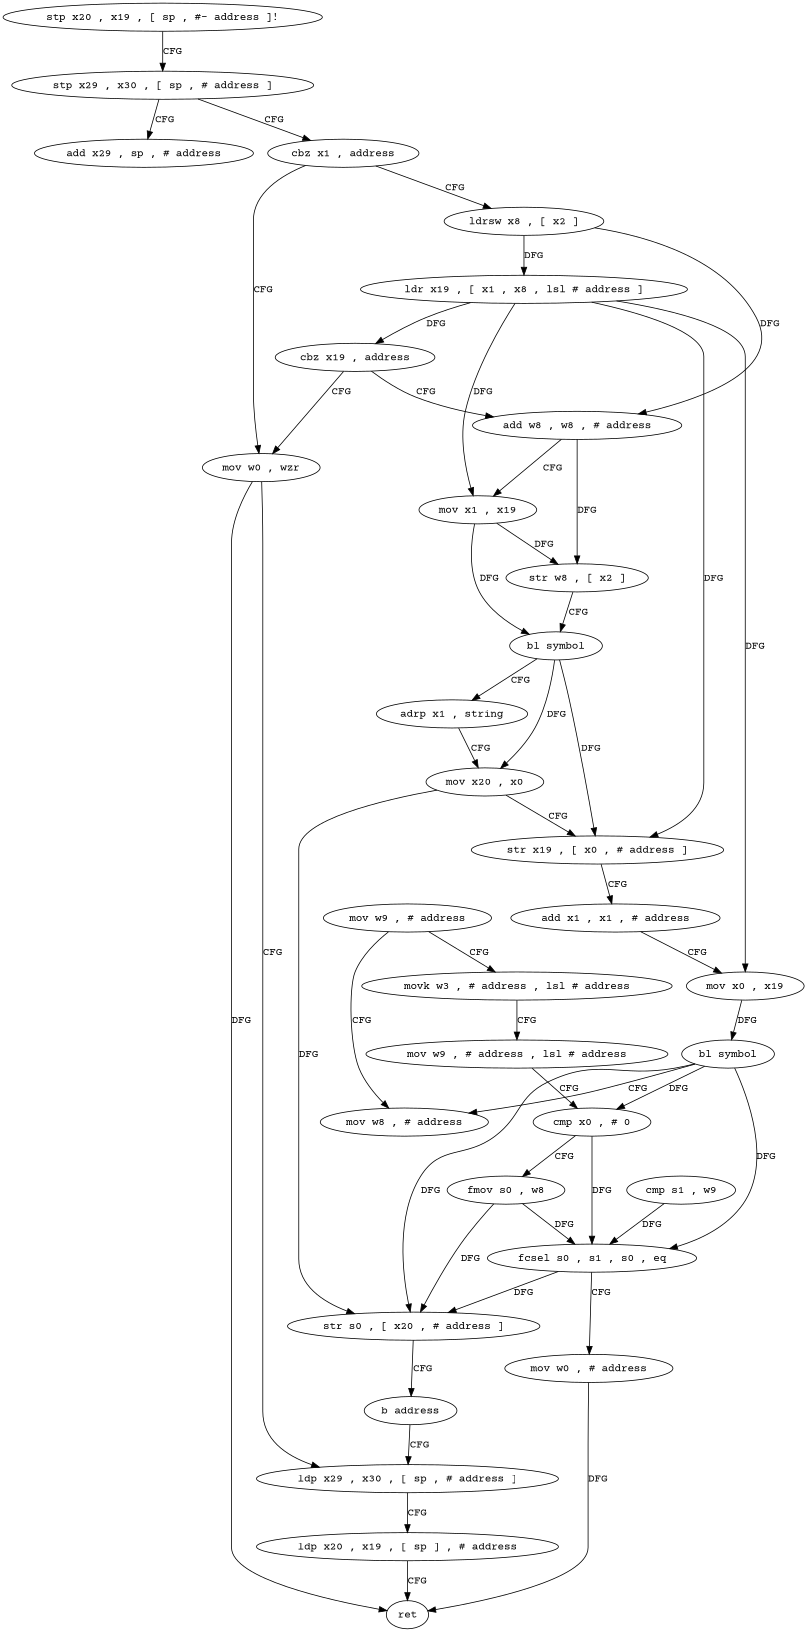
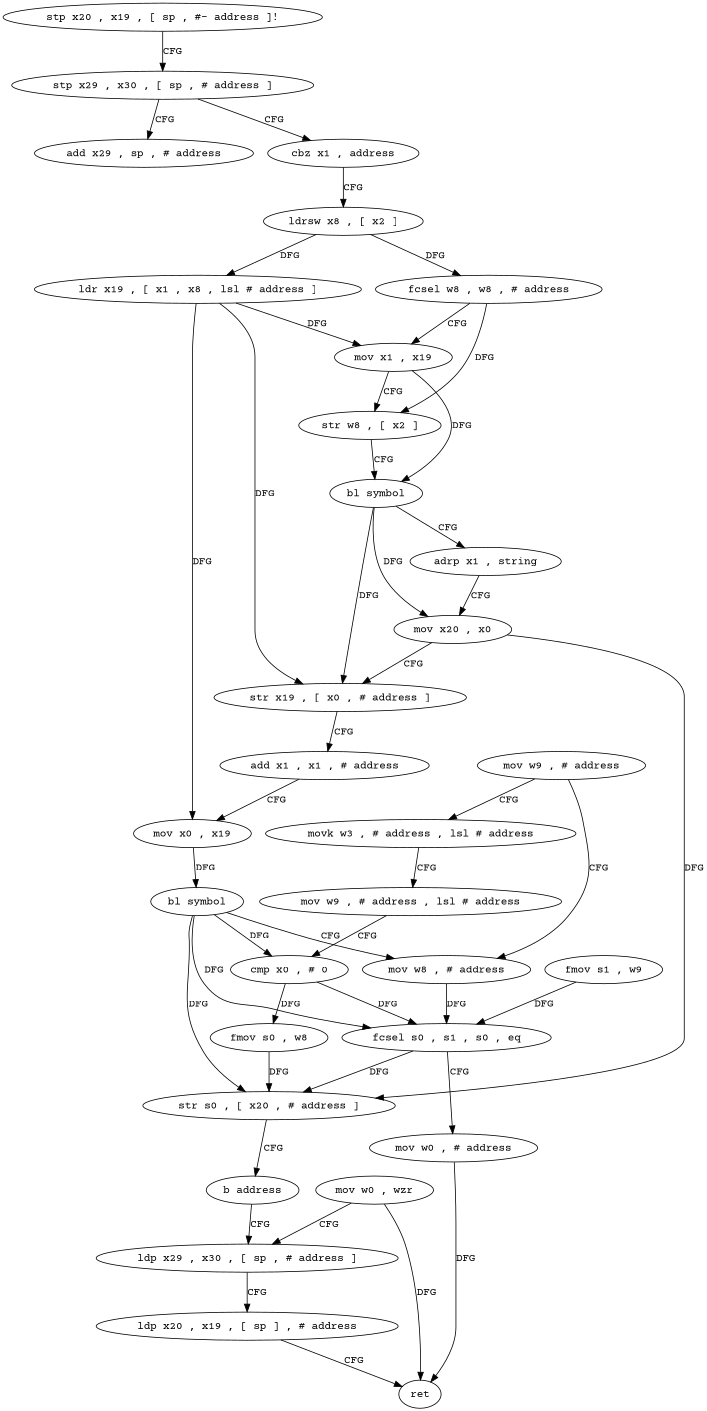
(253, 293) -> none
(355, 357) -> none
(577, 425) -> (489, 289)
(544, 544) -> (393, 391)
(564, 1156) -> (291, 1004)
(681, 1190) -> (604, 970)
(546, 1222) -> (447, 1000)
